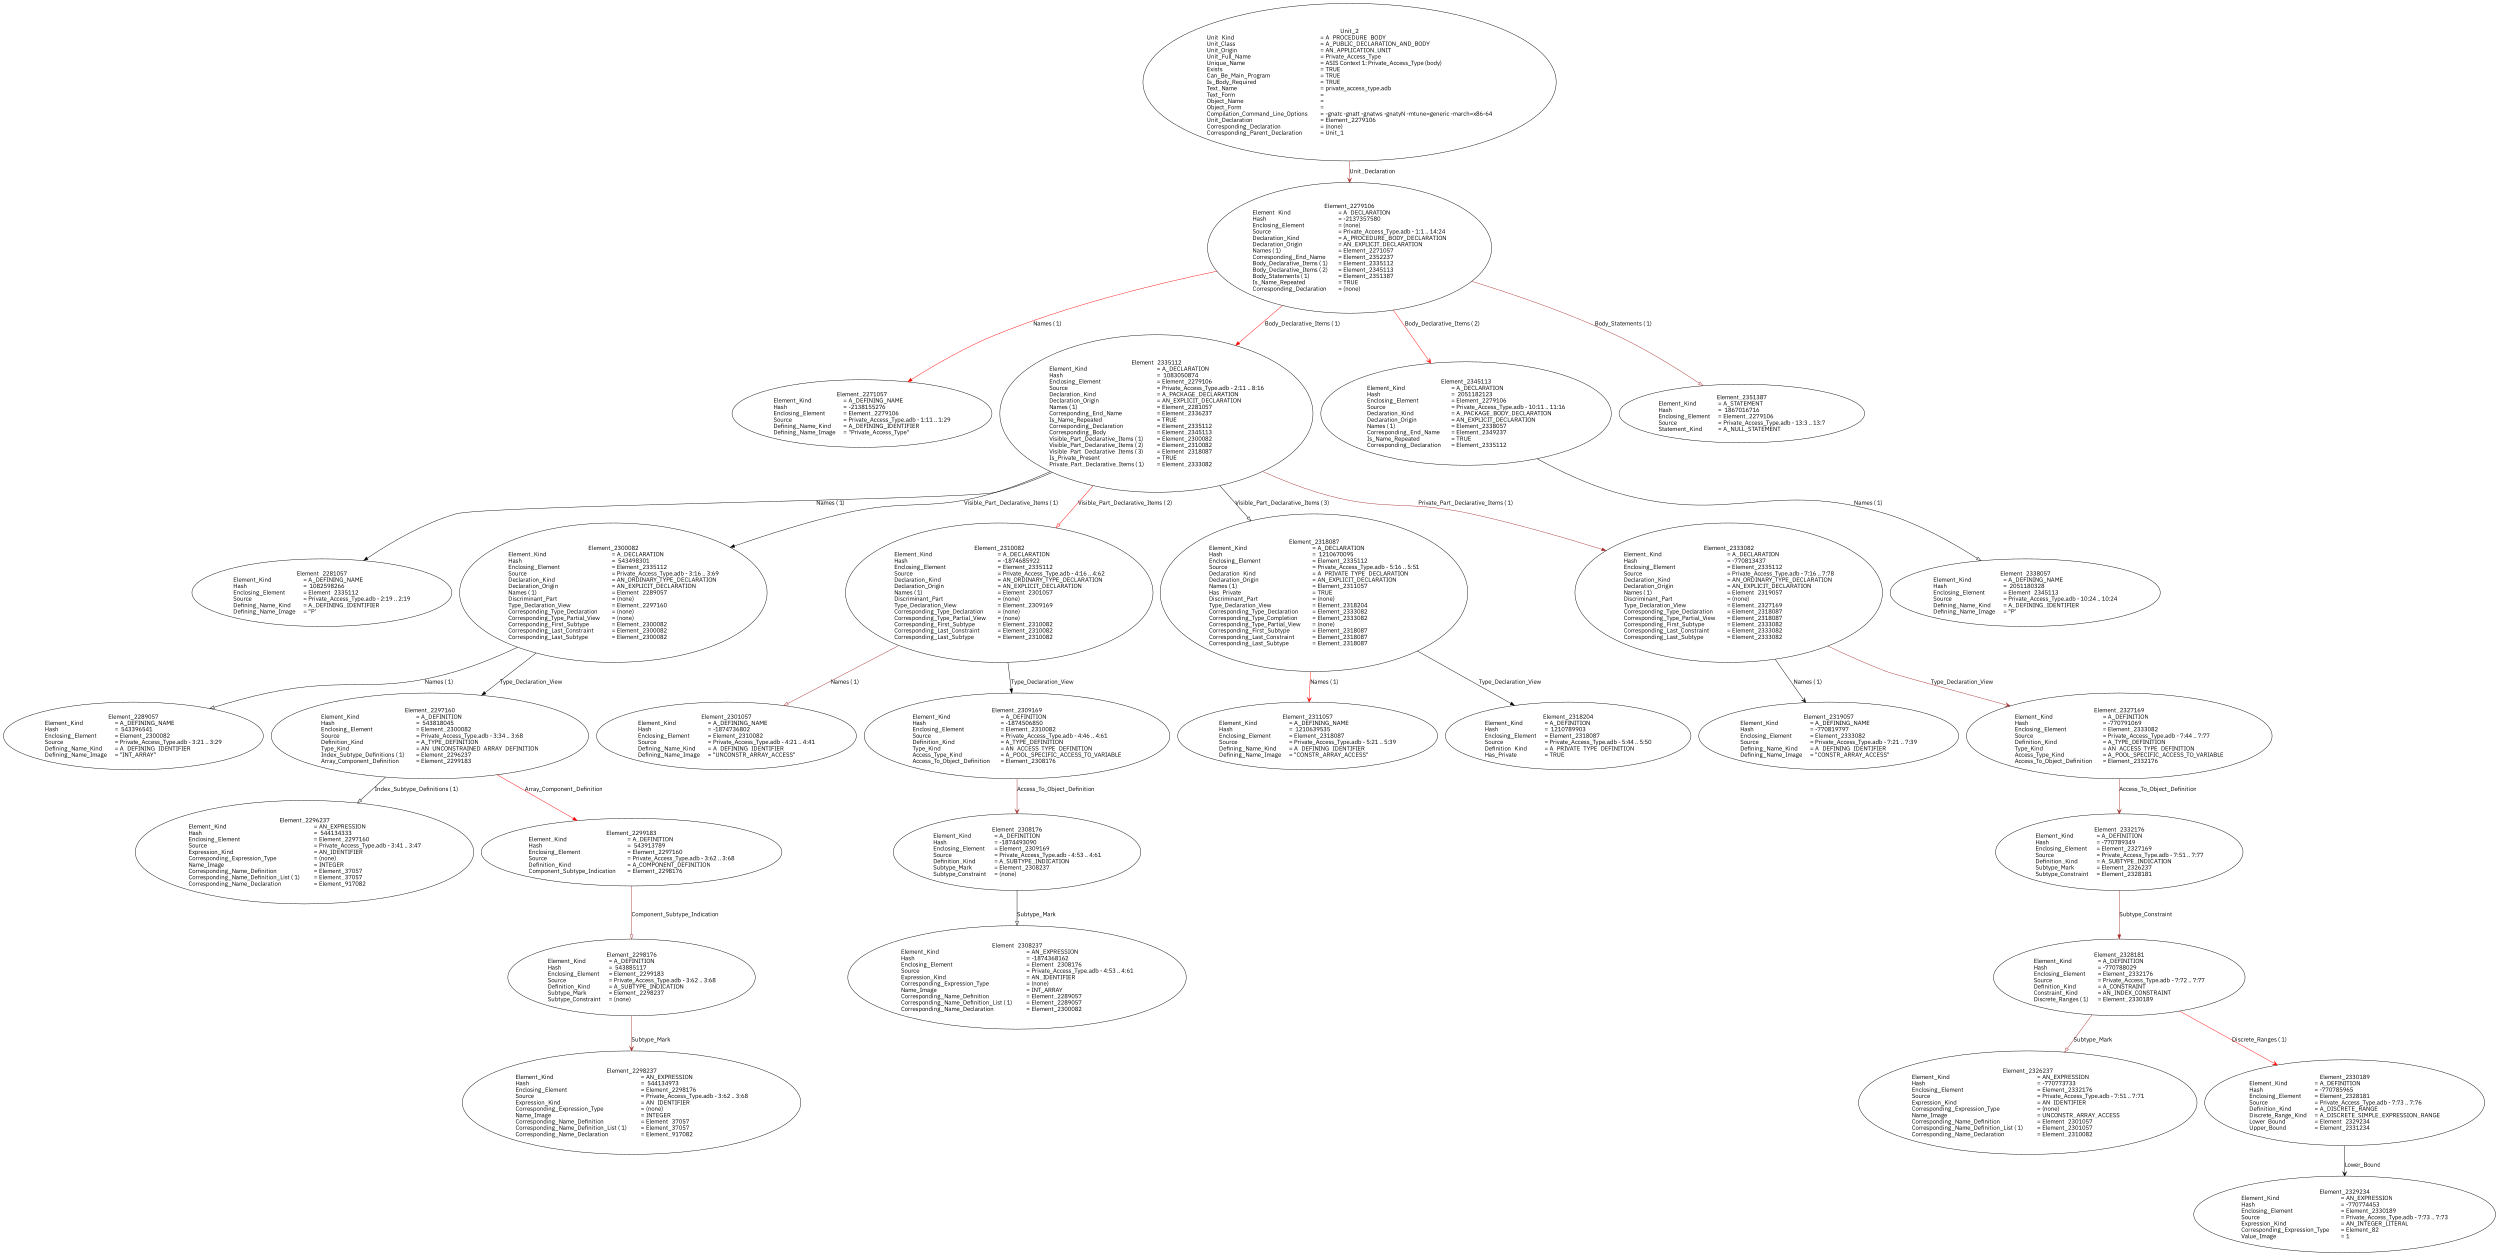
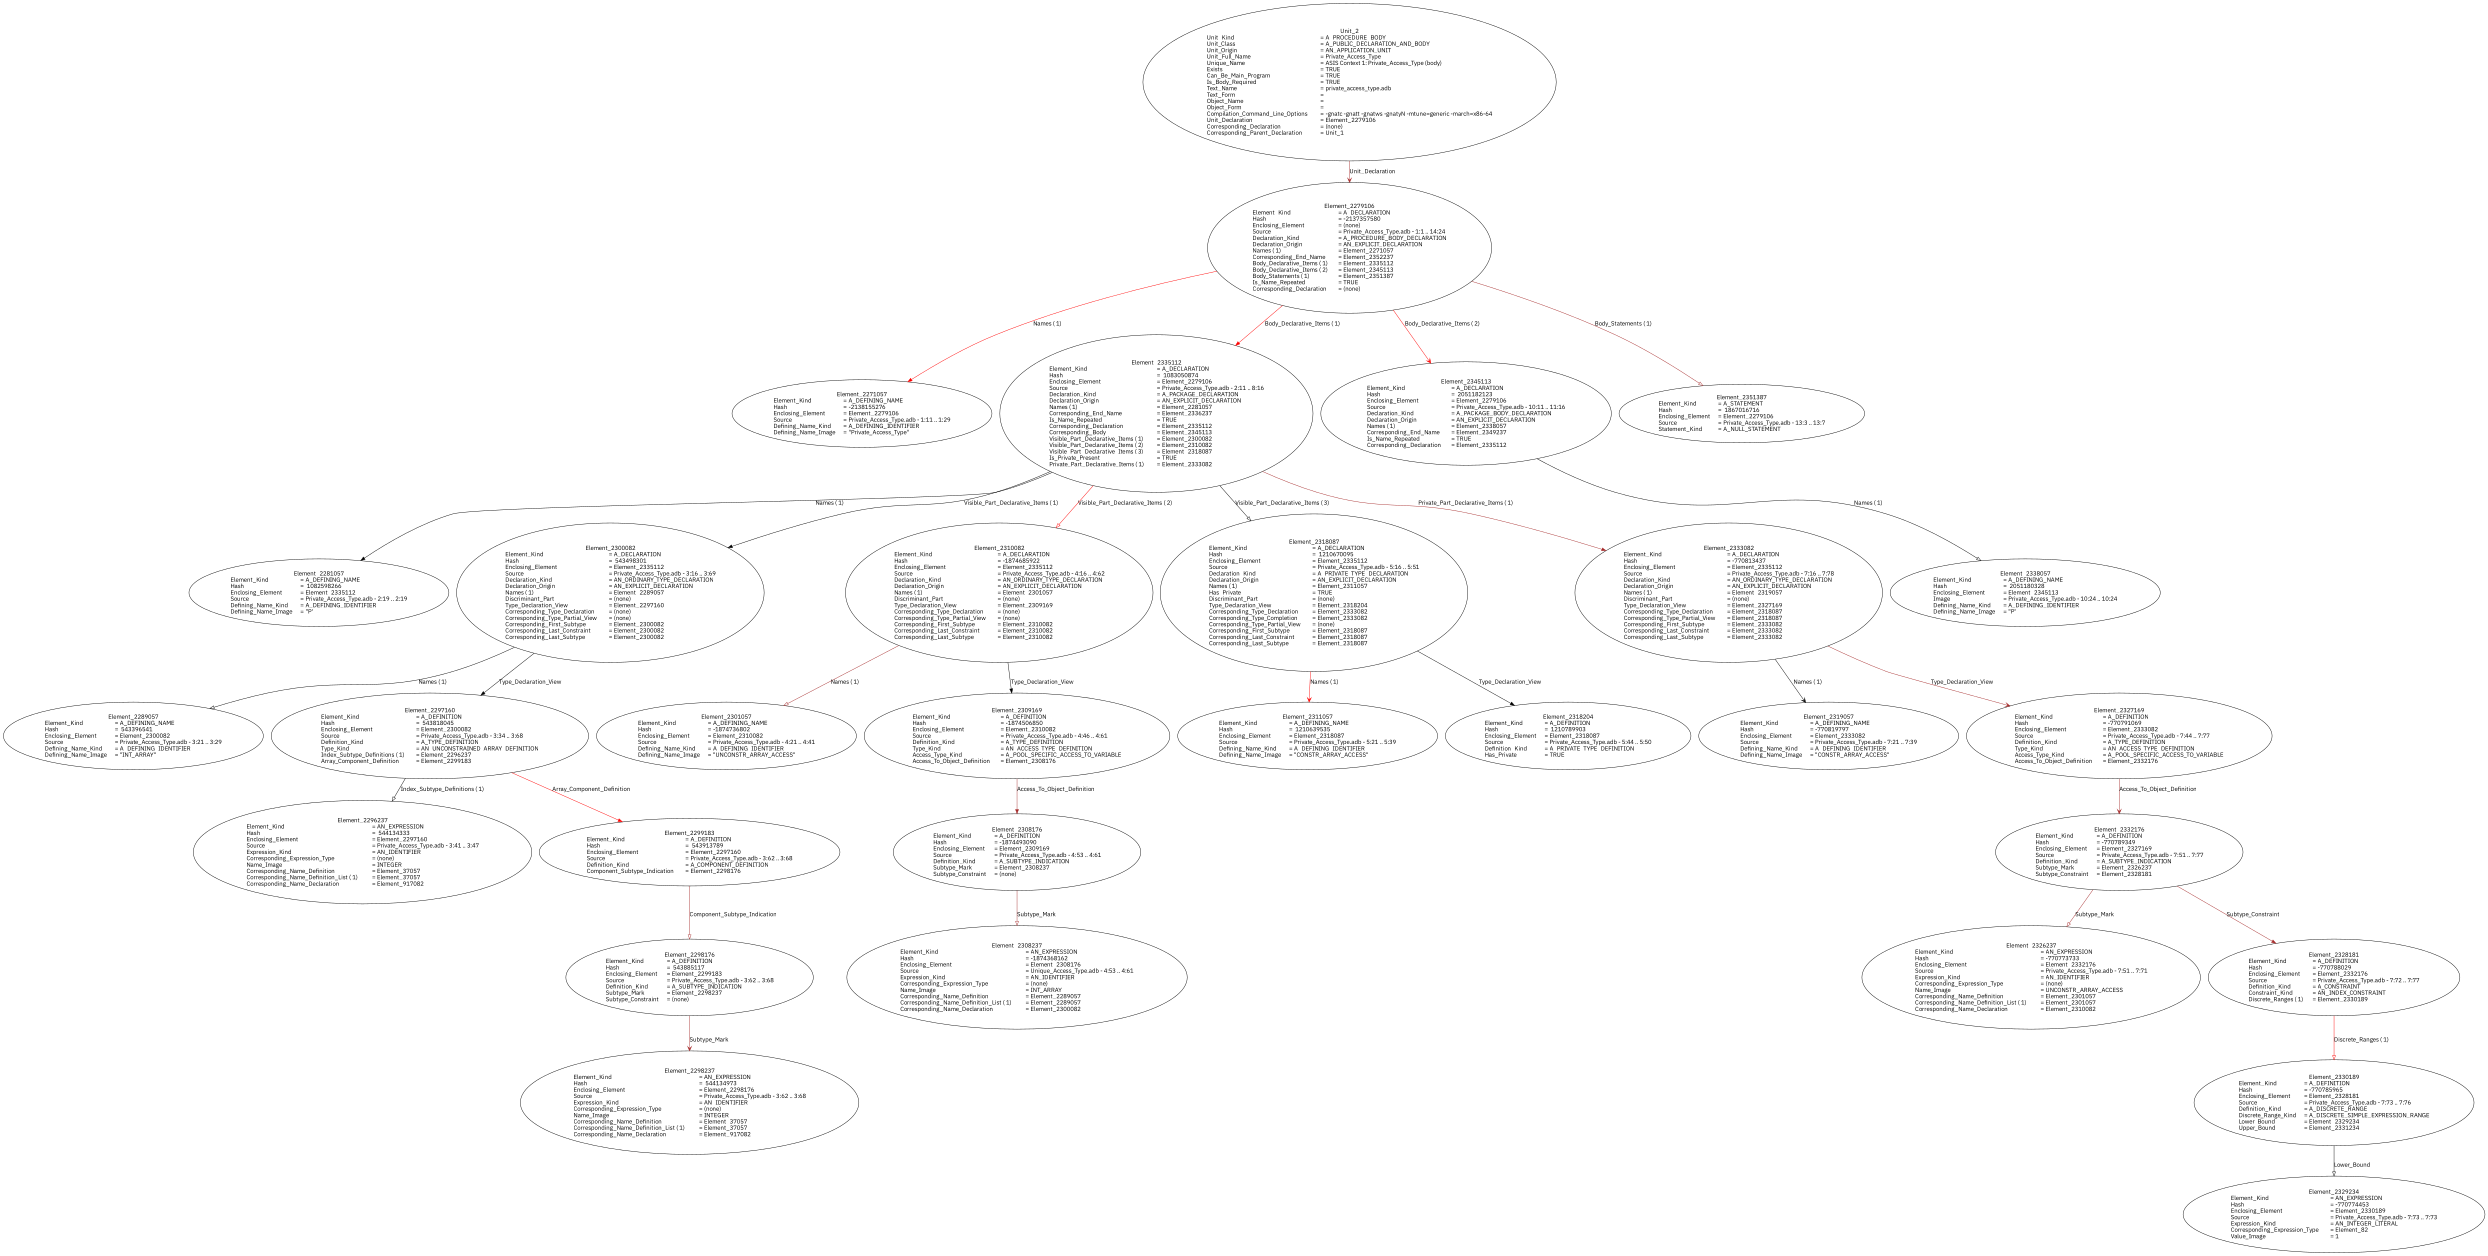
(1944, 599) -> (1943, 599)
(1017, 794) -> (1017, 794)
(1017, 906) -> (1017, 906)
(1082, 971) -> (1082, 971)
(2080, 1032) -> (2081, 906)
(2226, 1037) -> (2334, 1036)
(2345, 1159) -> (2334, 1159)
